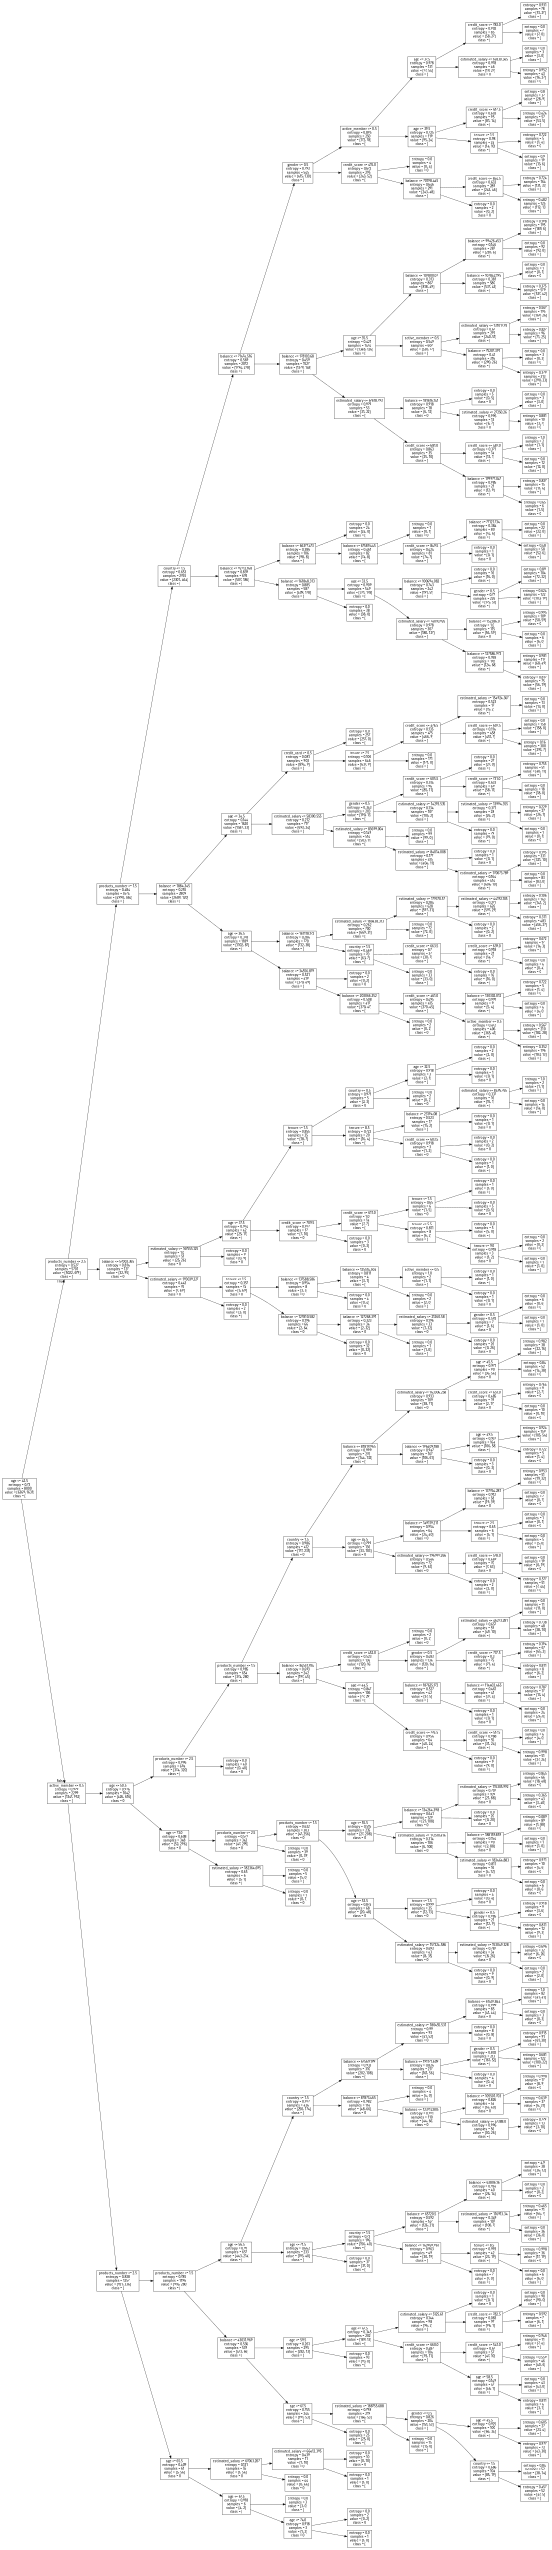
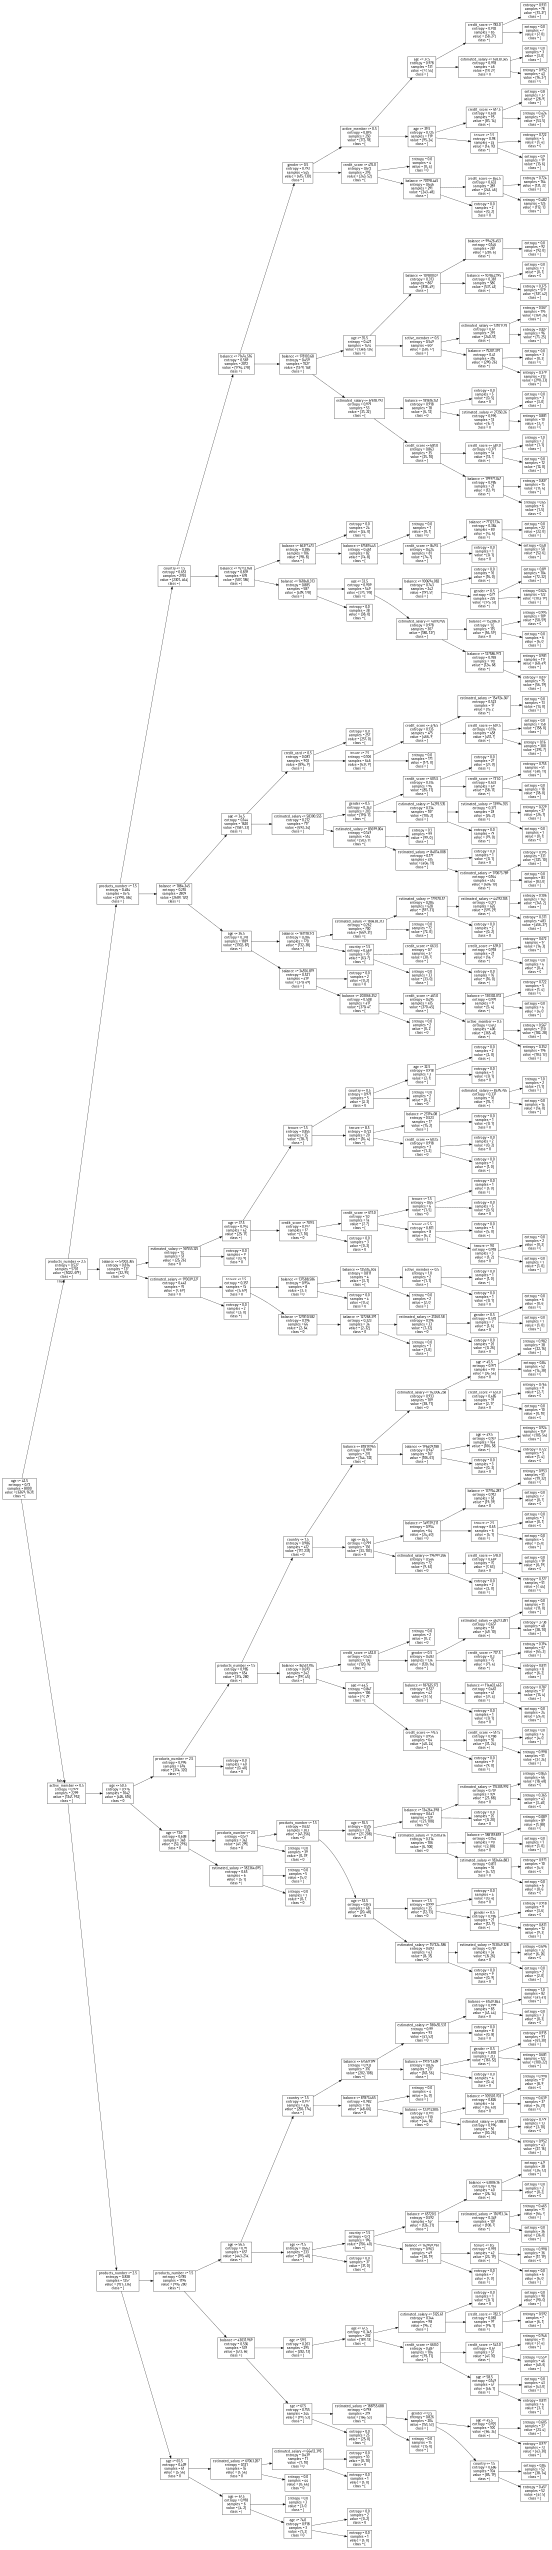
(535, 227) -> none
(422, 836) -> (422, 836)
(359, 1348) -> none
(535, 1628) -> (535, 1628)
none -> (535, 2147)
(359, 2360) -> none
(535, 2471) -> (535, 2471)
